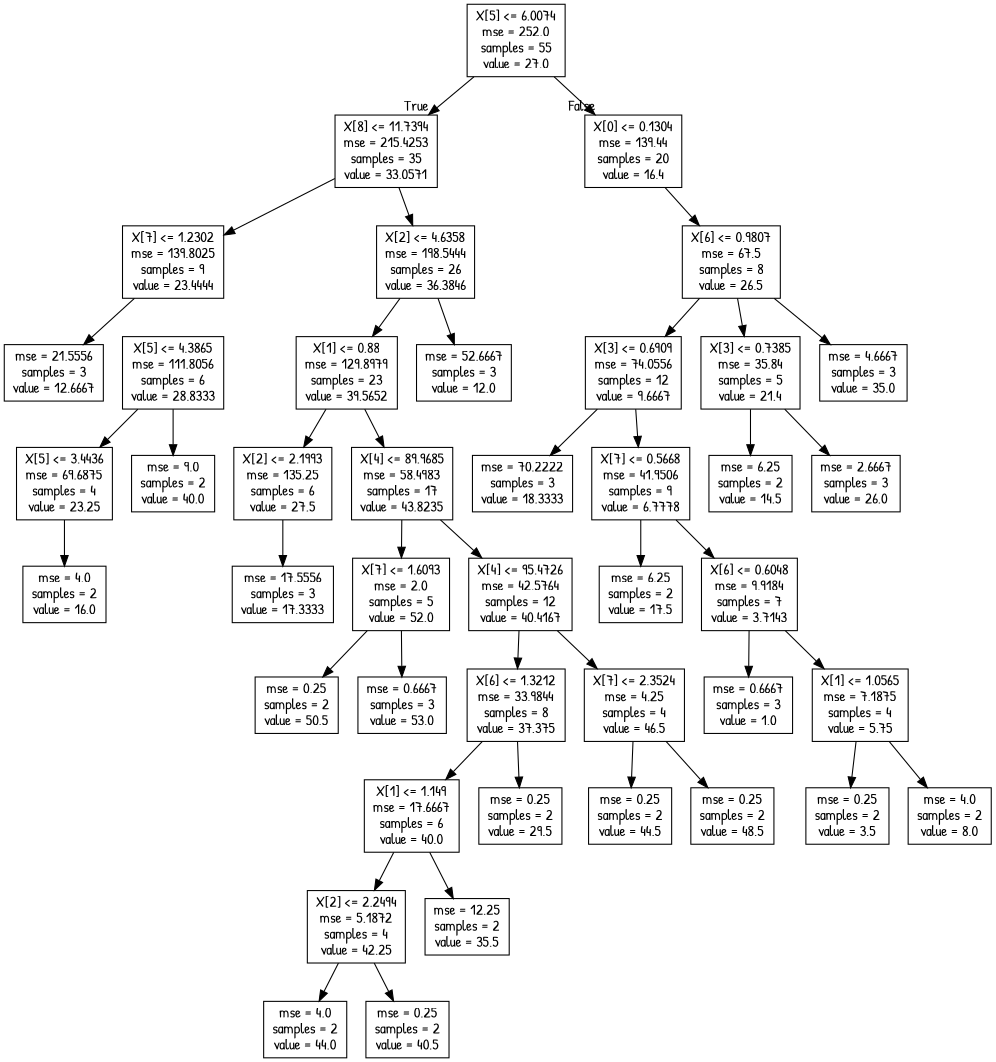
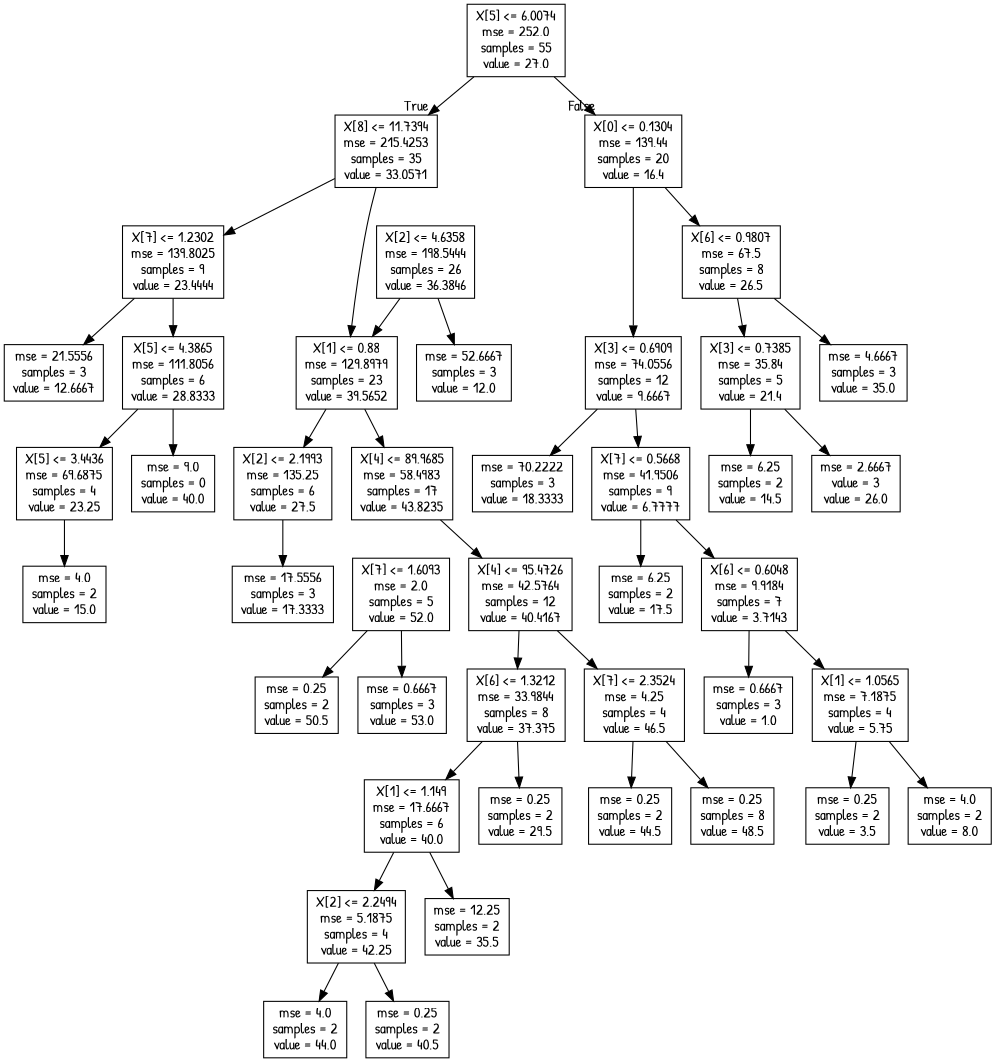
(404, 201) -> (361, 256)
none -> (173, 312)
(686, 313) -> (633, 257)
(173, 484) -> (173, 484)
(641, 484) -> (641, 484)
(856, 484) -> (856, 484)
(402, 534) -> none
(64, 594) -> (64, 594)
(732, 816) -> (732, 816)
(356, 927) -> (356, 927)
